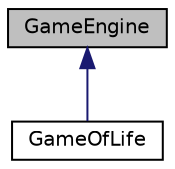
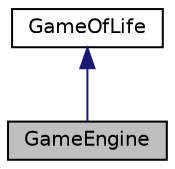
(87, 95) -> (87, 95)
